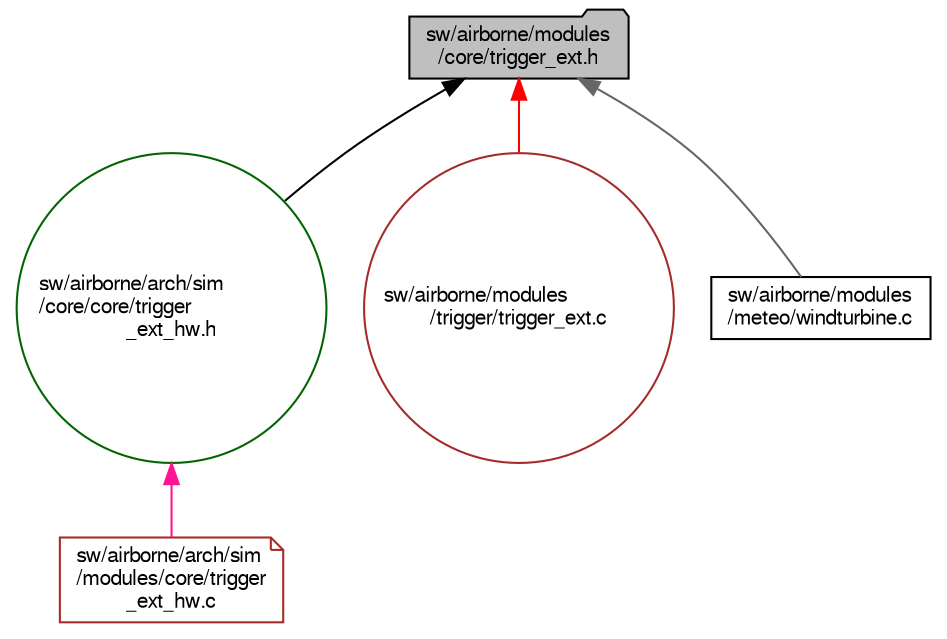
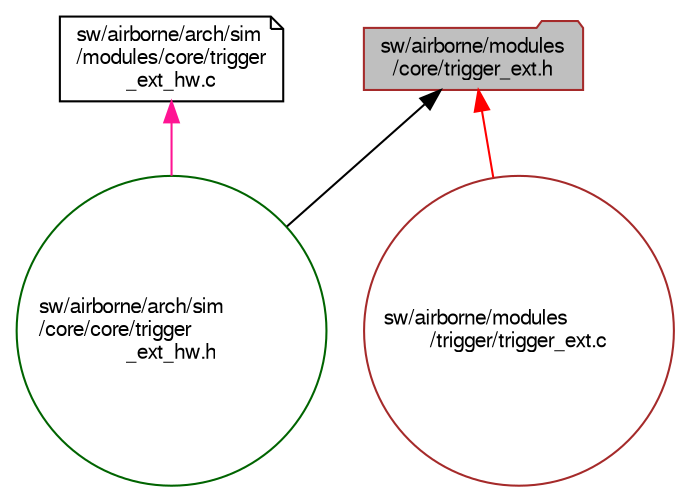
(519, 48) -> (473, 59)
(821, 308) -> none
(172, 511) -> (172, 149)
(172, 580) -> (172, 59)
